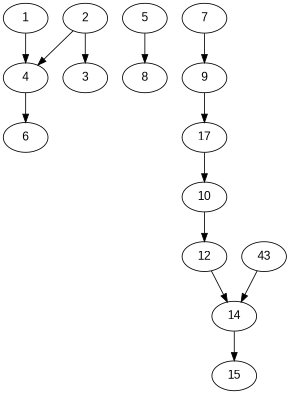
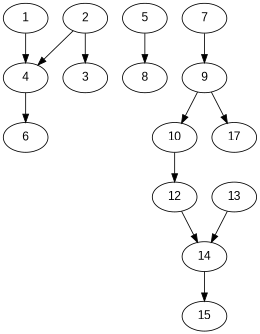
(204, 163) -> (191, 104)
(264, 257) -> (234, 197)
